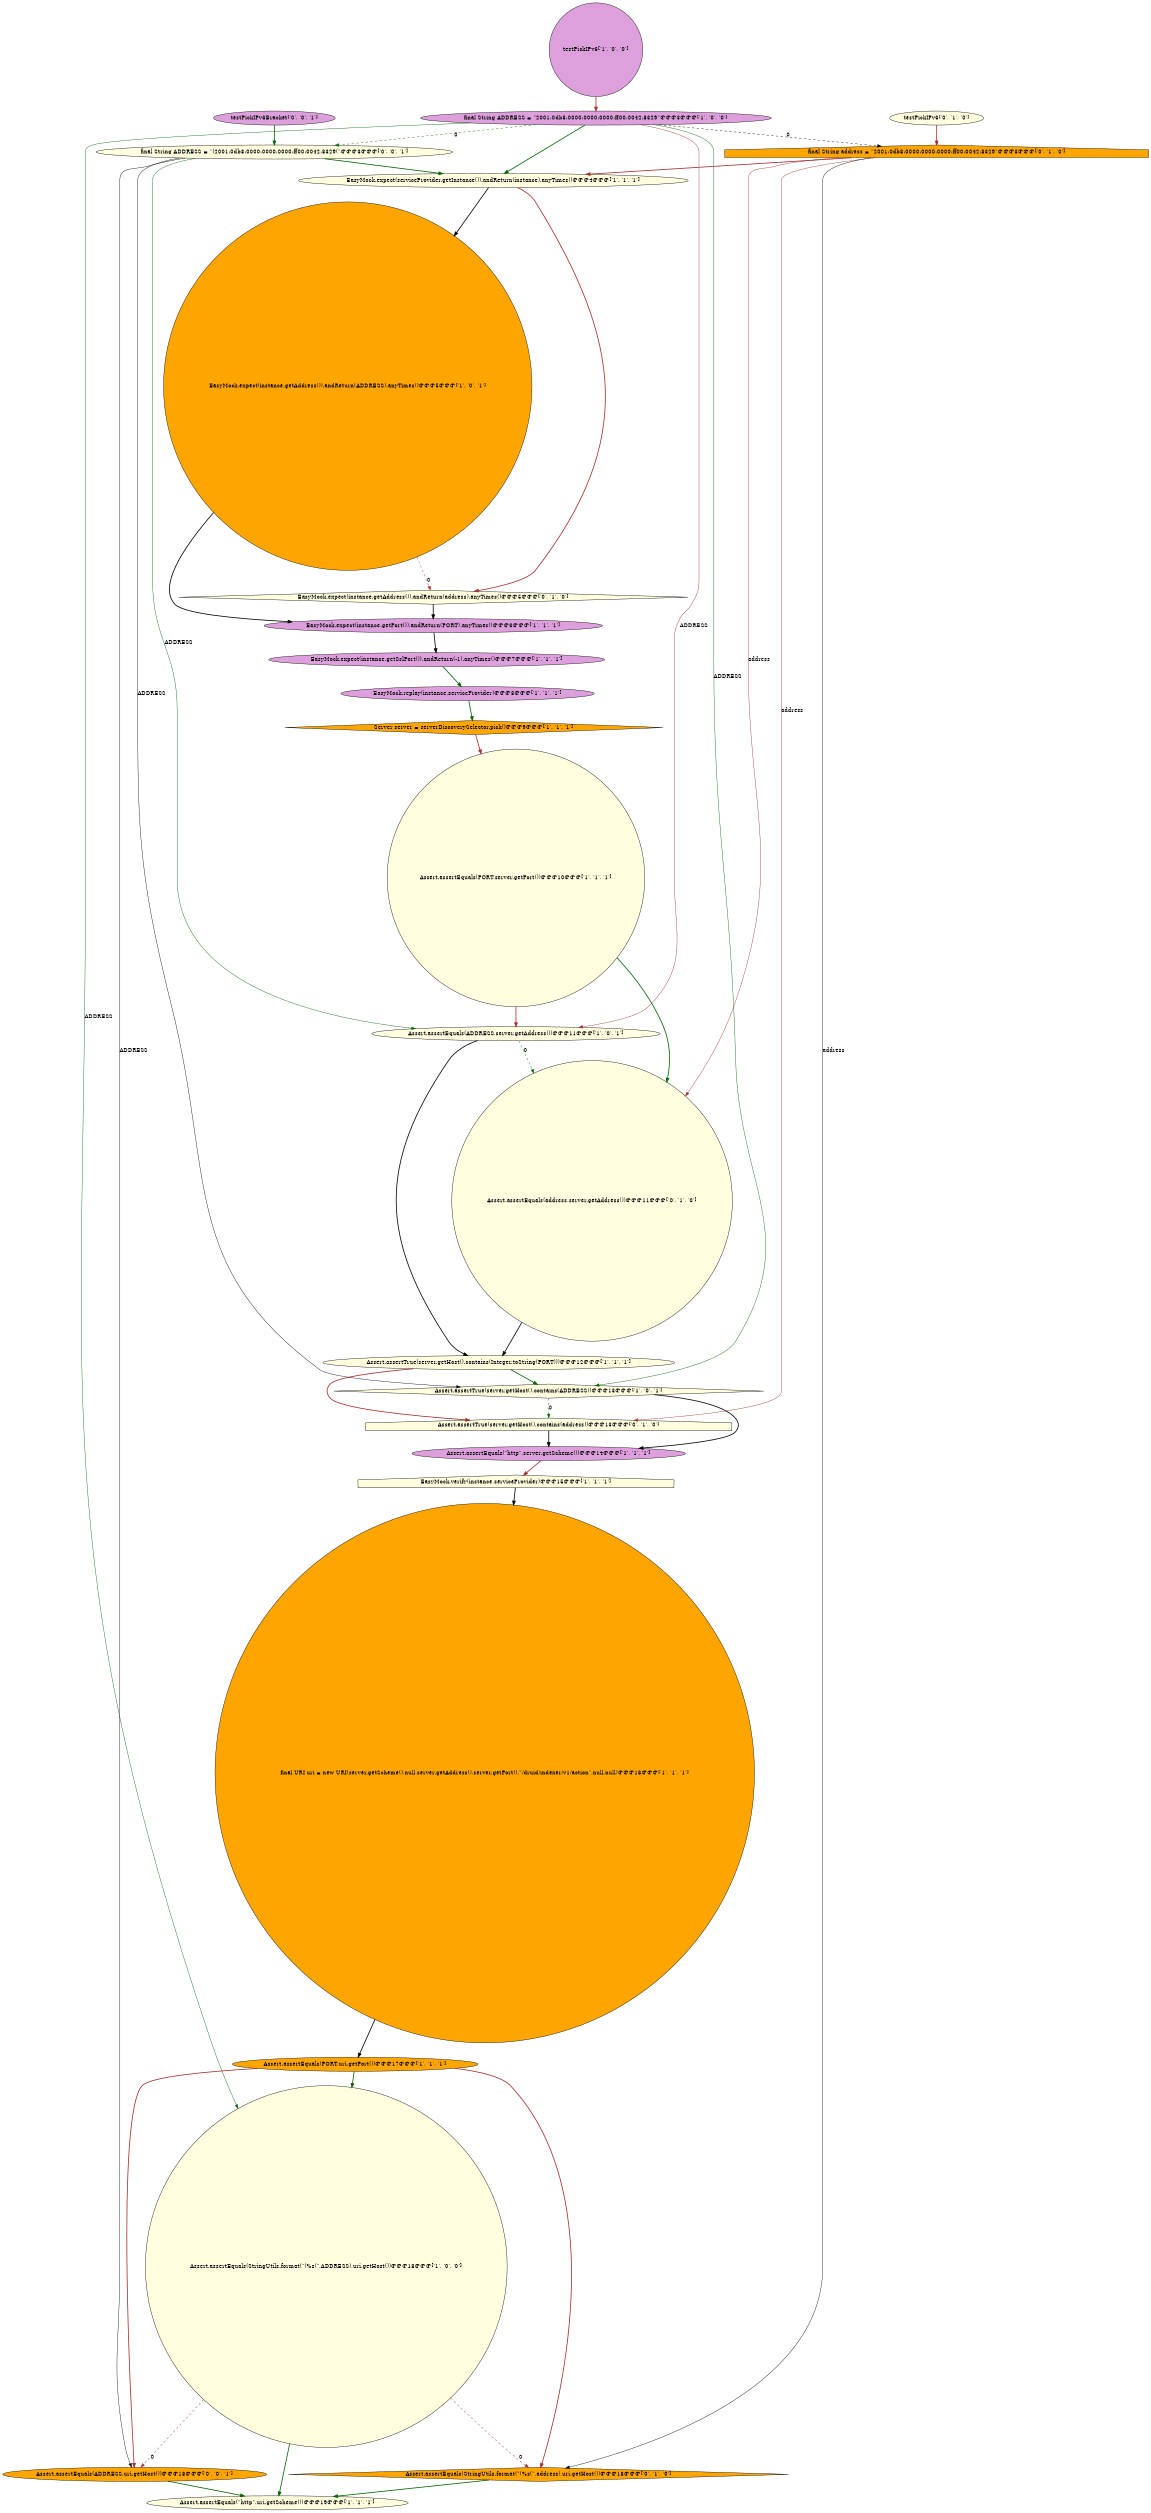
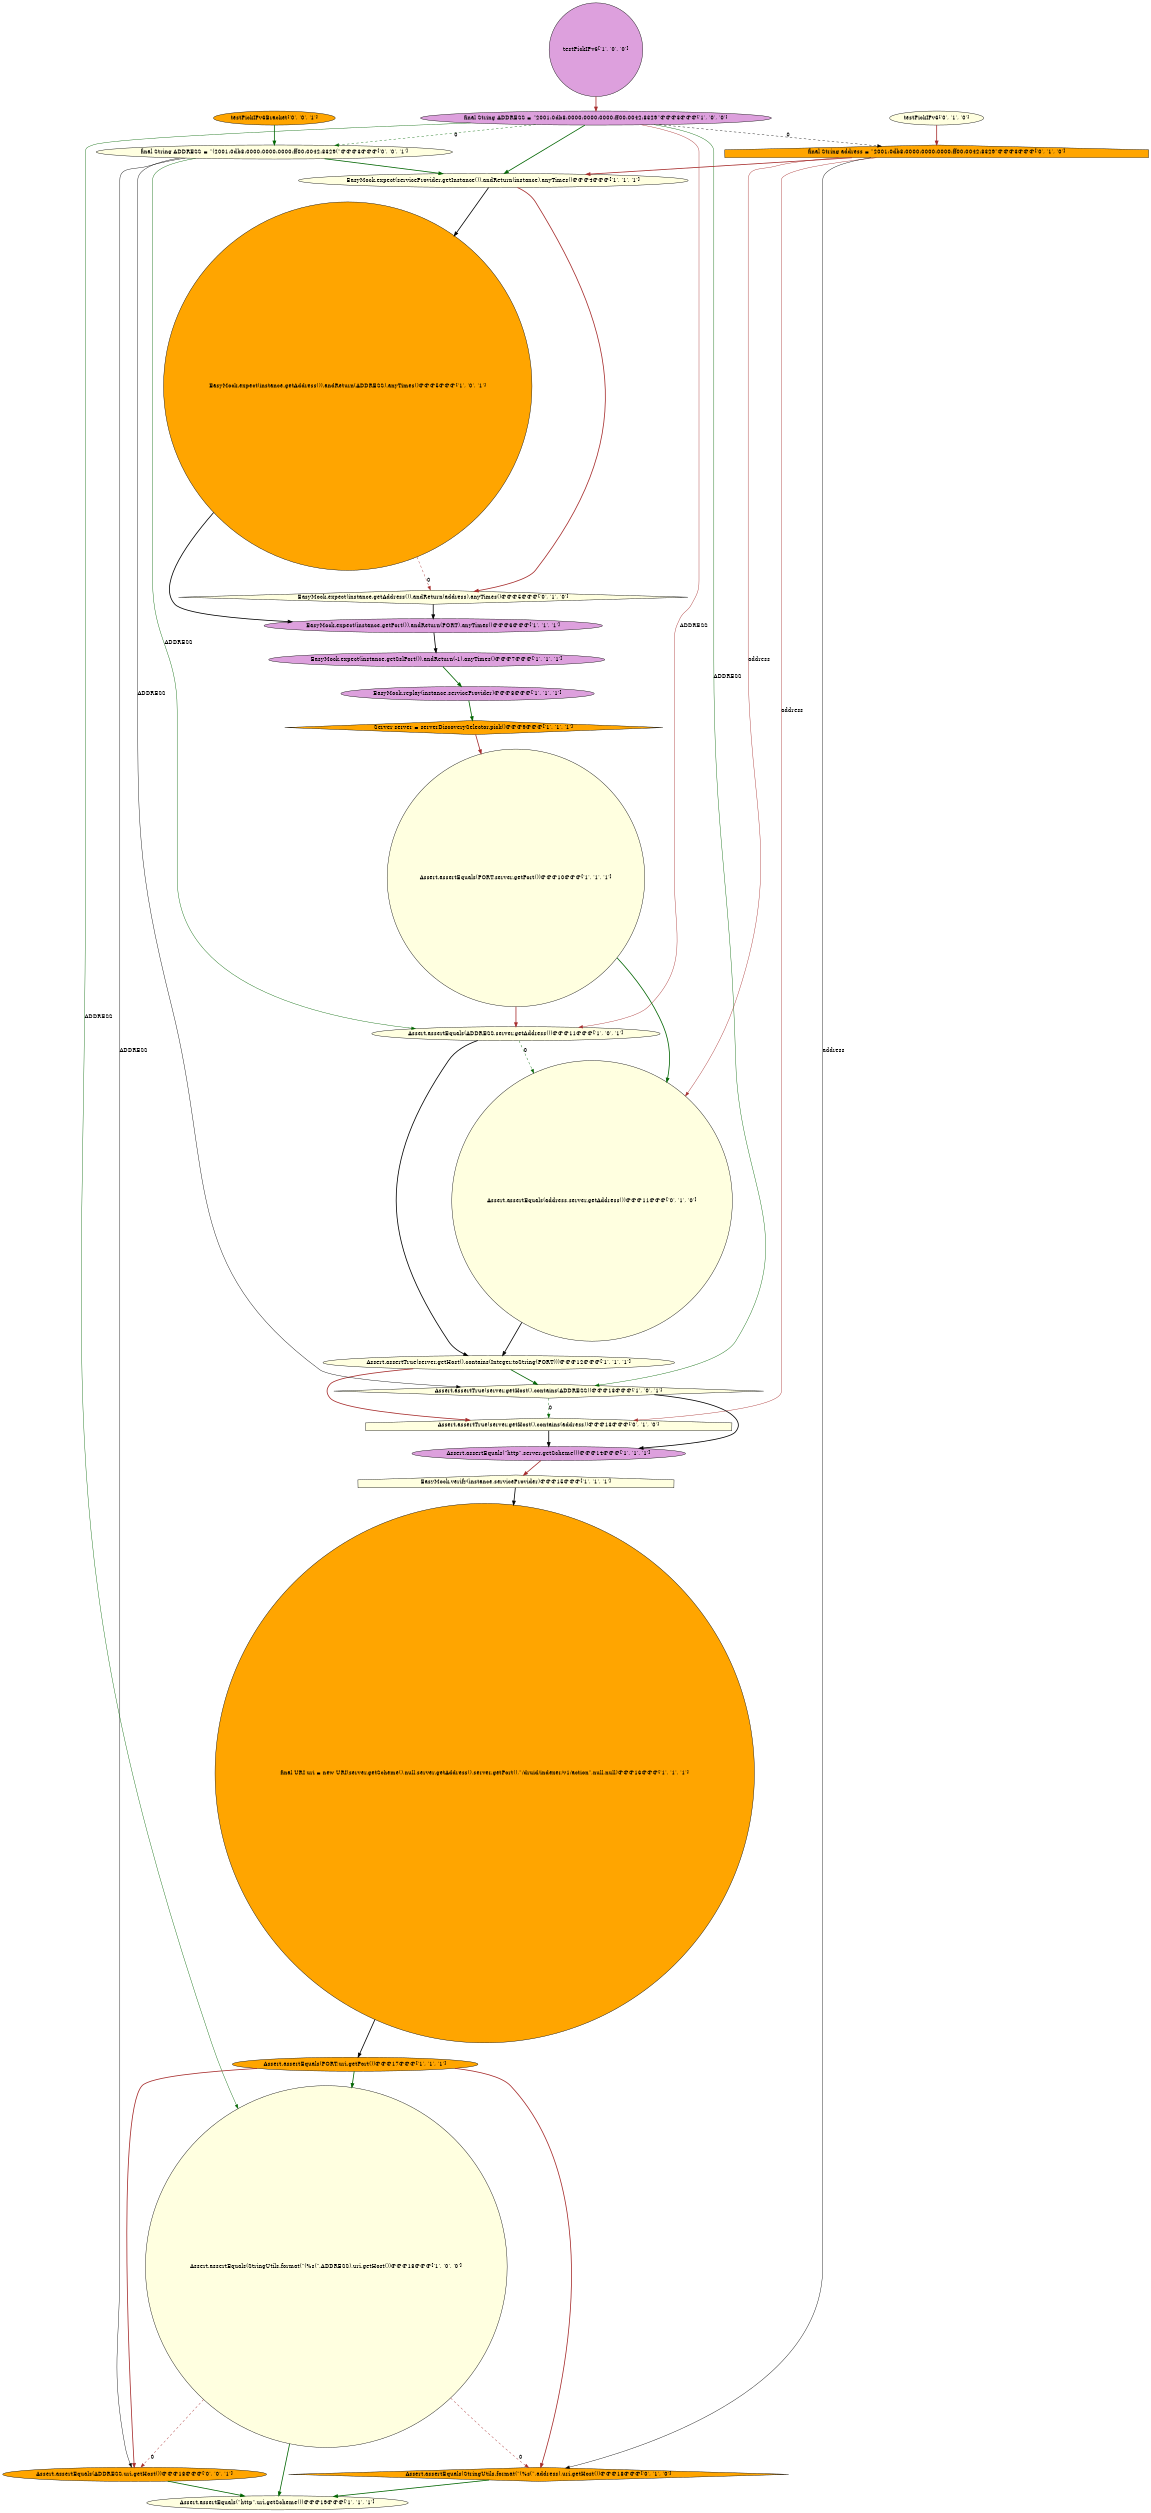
(274, 118) -> (274, 118)
